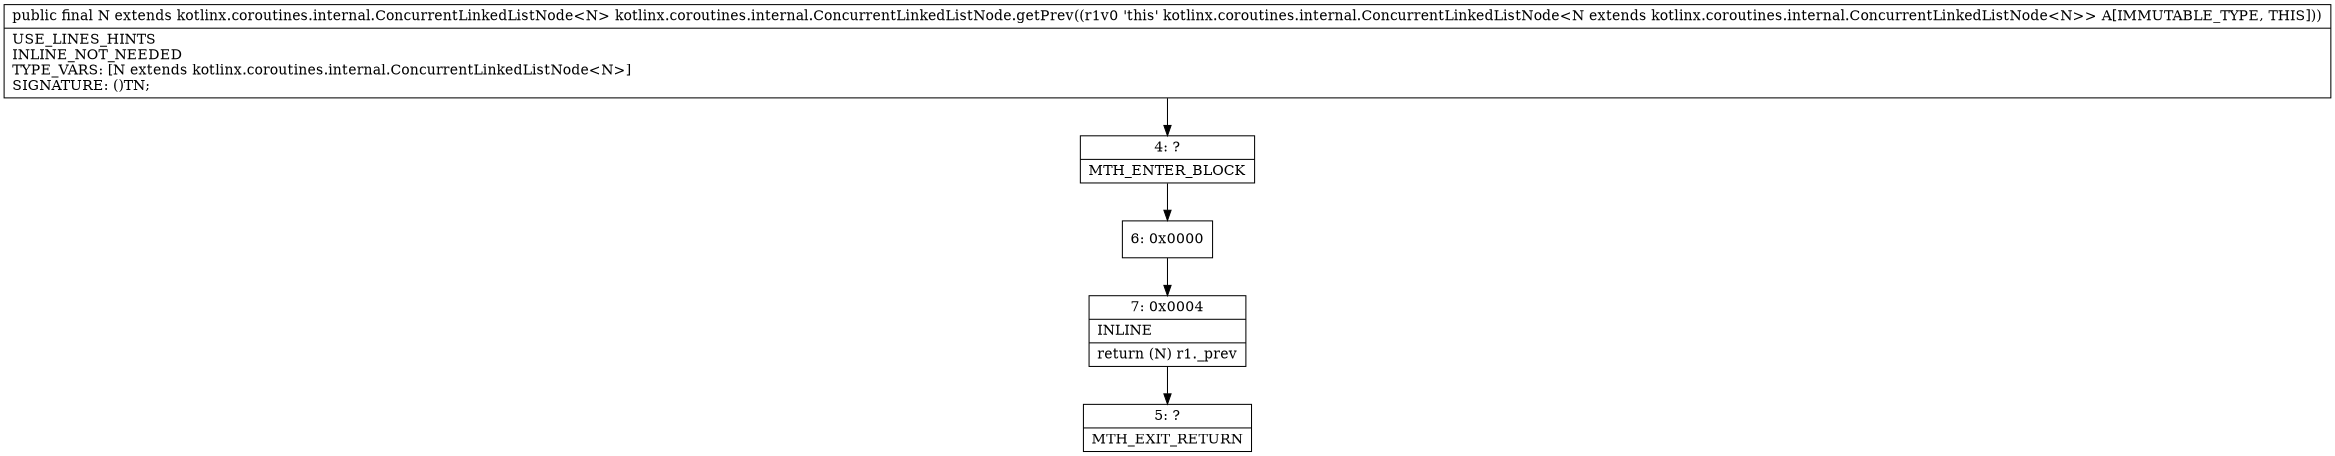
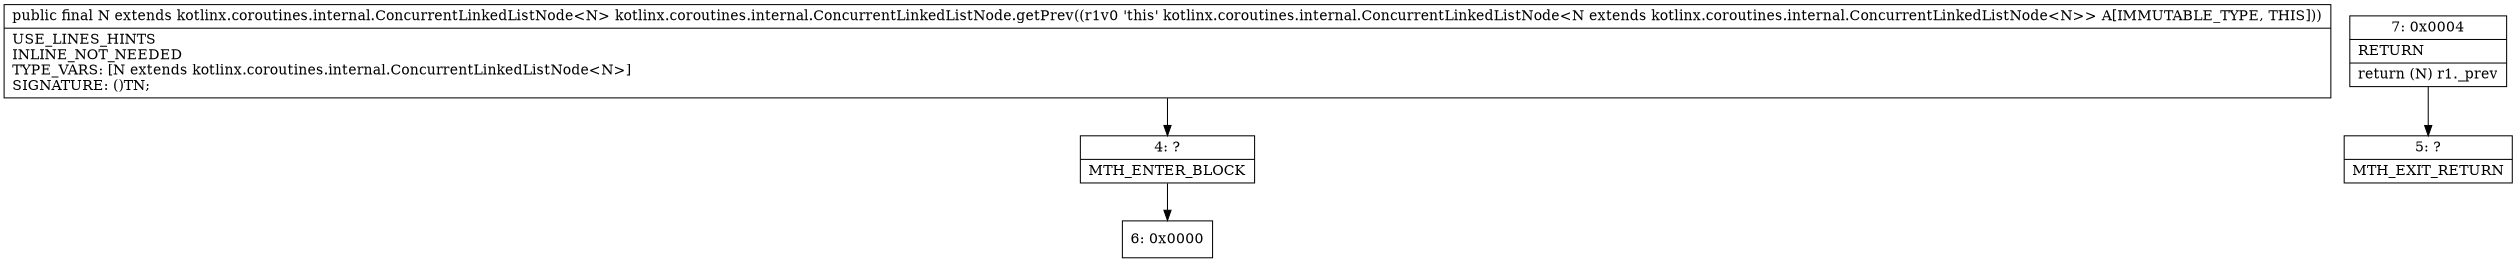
(1167, 272) -> none
(1125, 331) -> (2391, 51)
